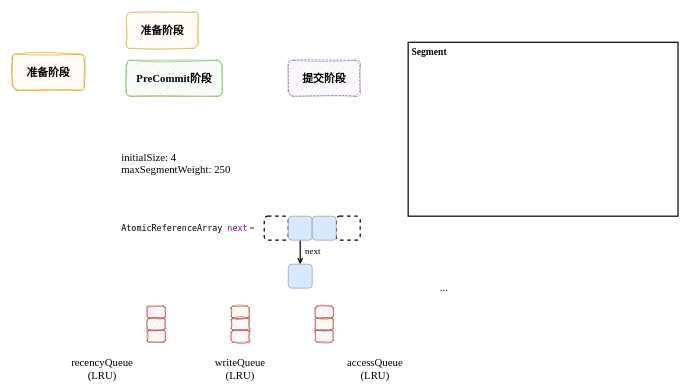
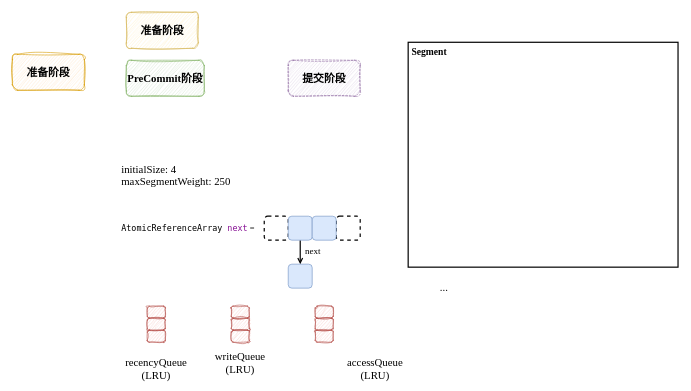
(174, 78) -> (165, 78)
(543, 129) -> (543, 155)
(192, 168) -> (192, 180)
(102, 369) -> (156, 369)
(240, 369) -> (240, 363)
